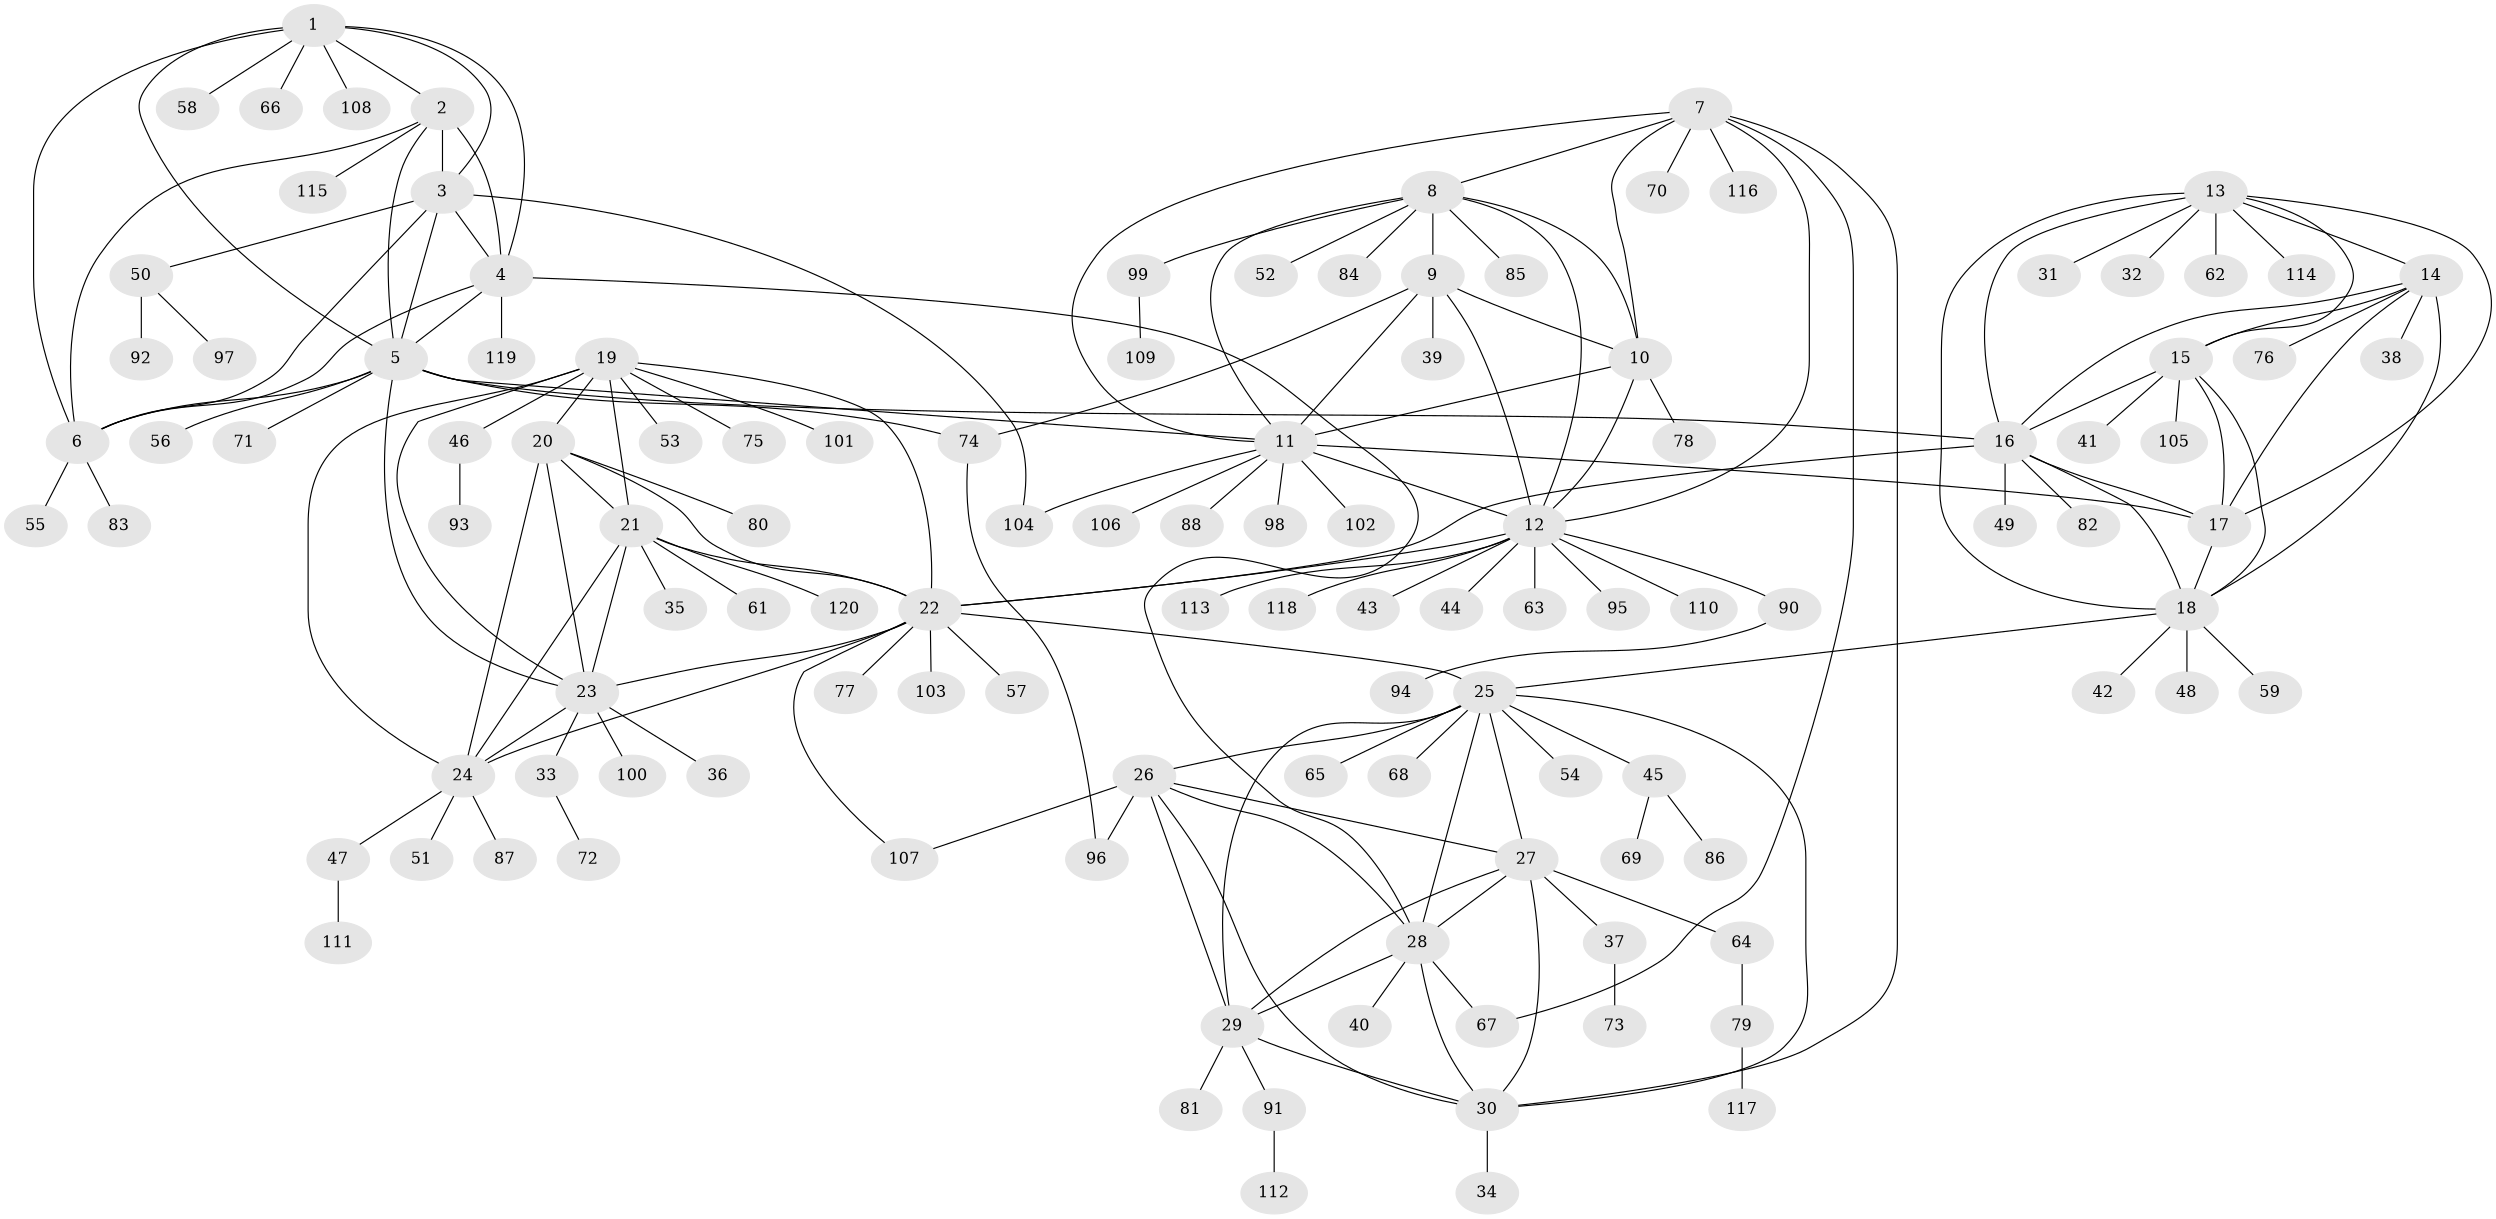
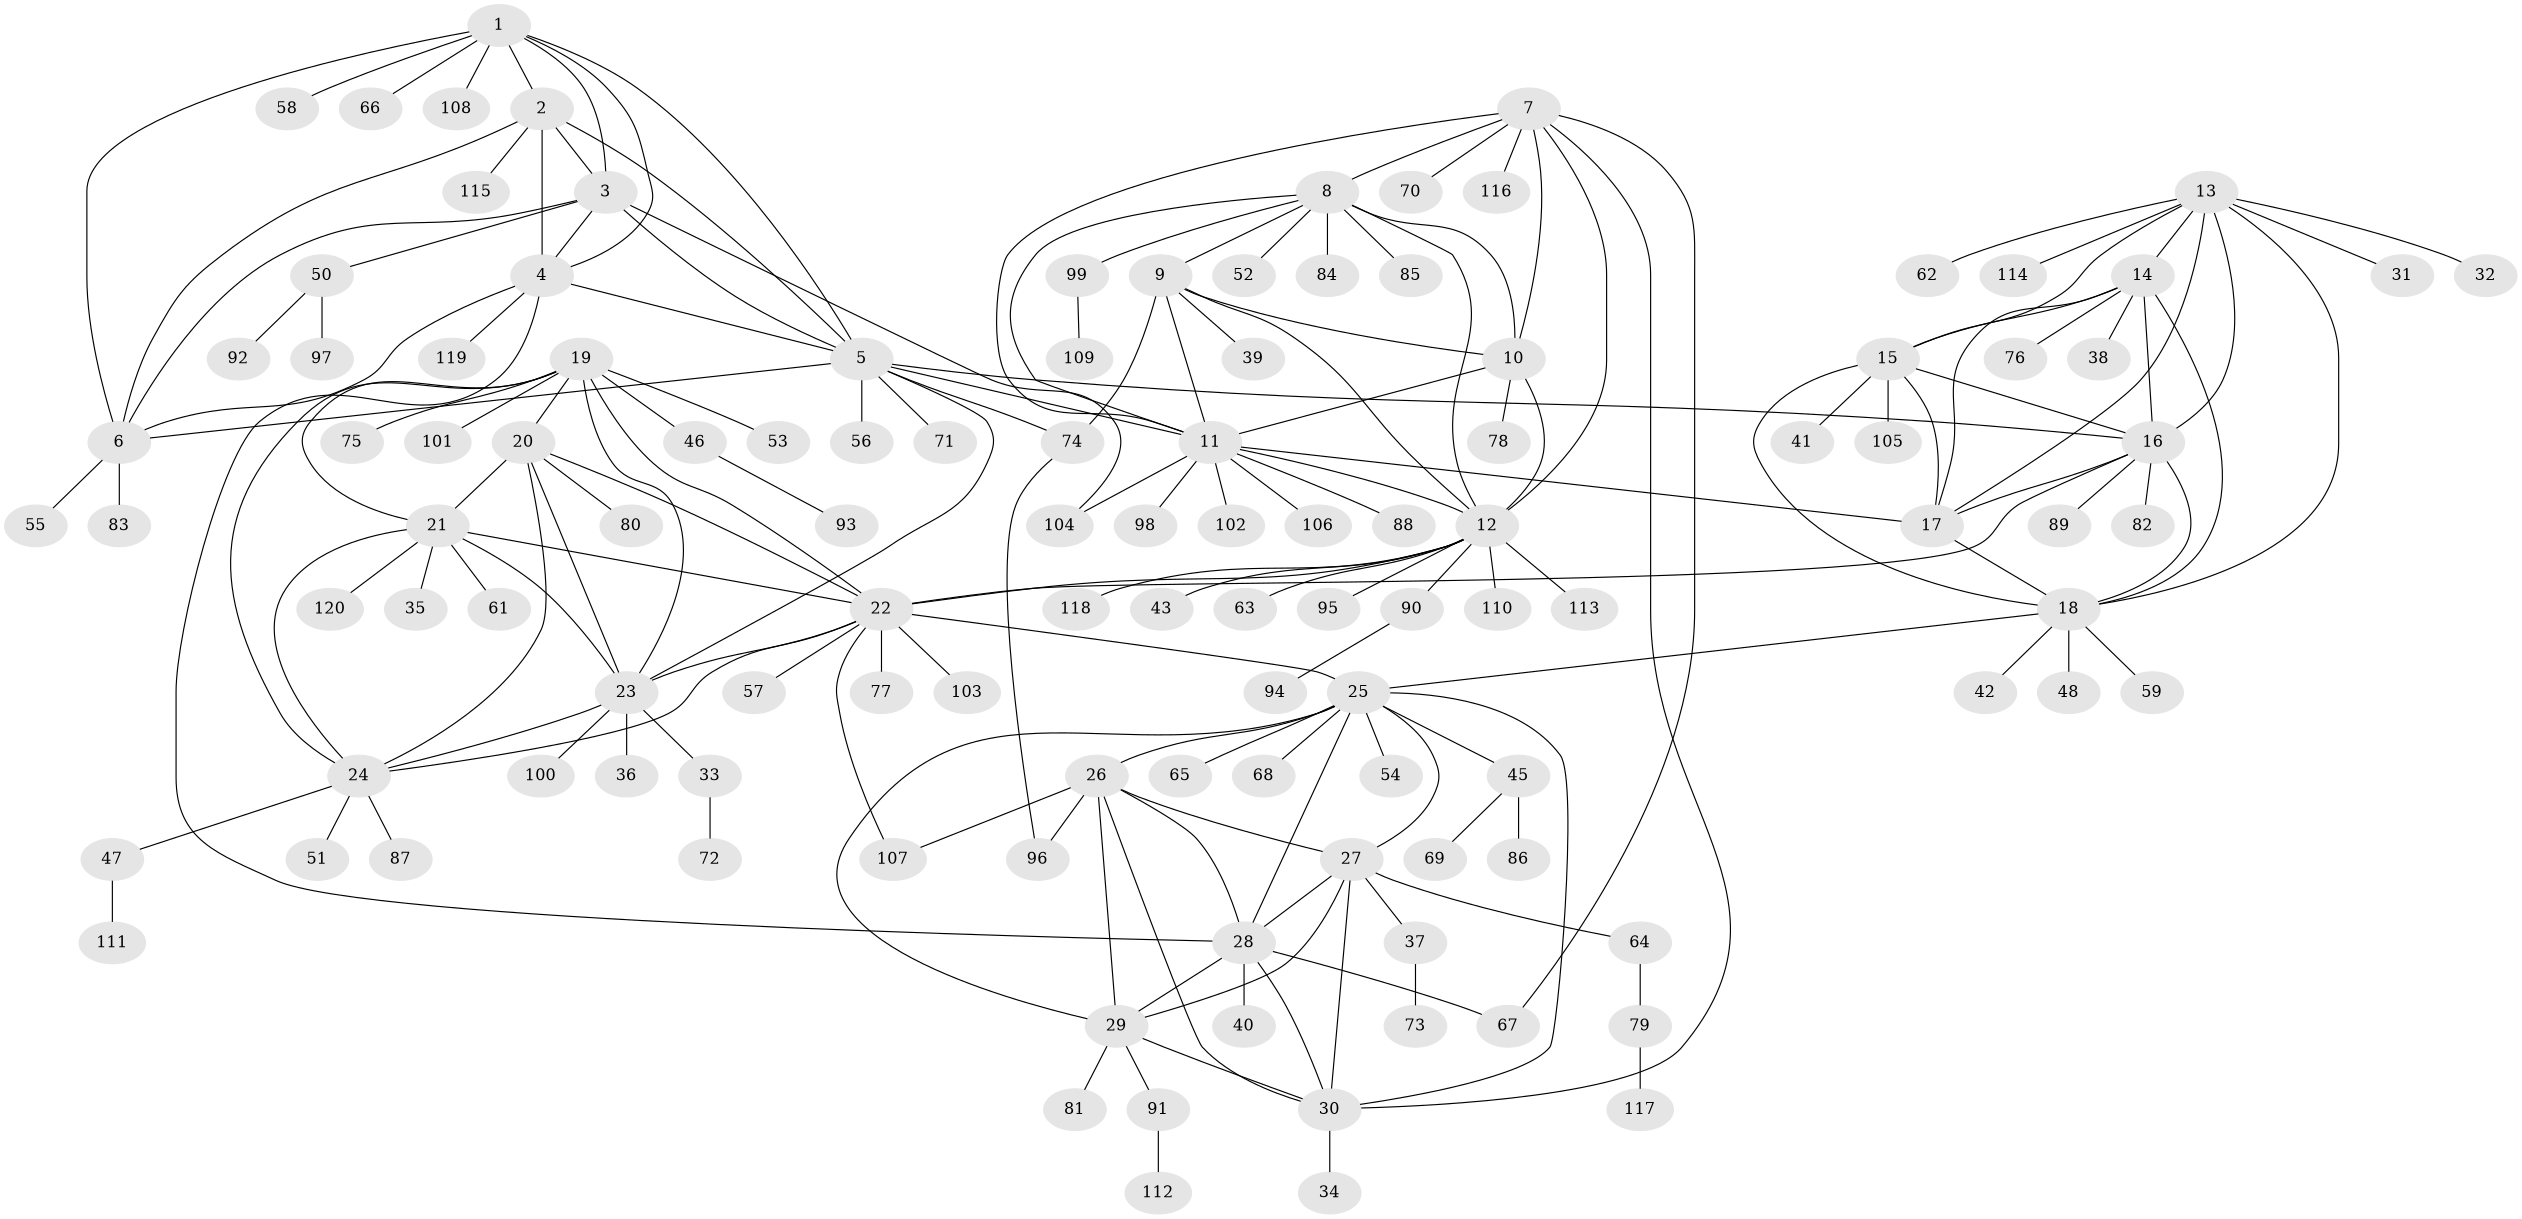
(2005, 526) -> (2060, 526)
(1451, 609) -> none
